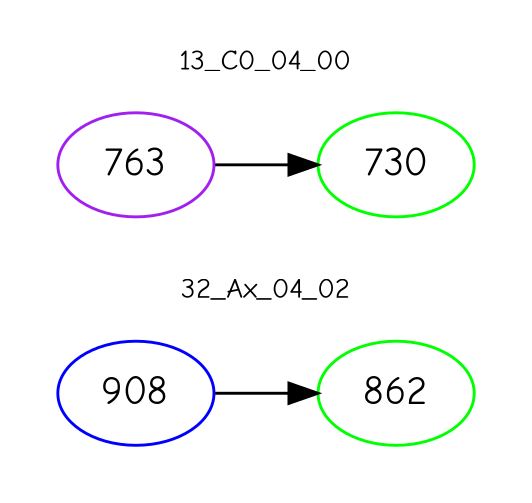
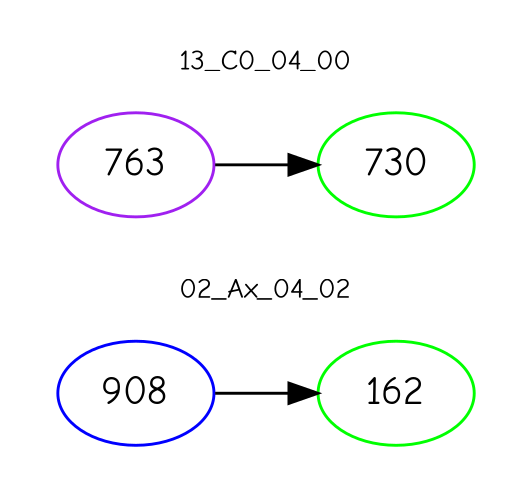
(266, 291) -> (266, 291)
(396, 393) -> (396, 393)
